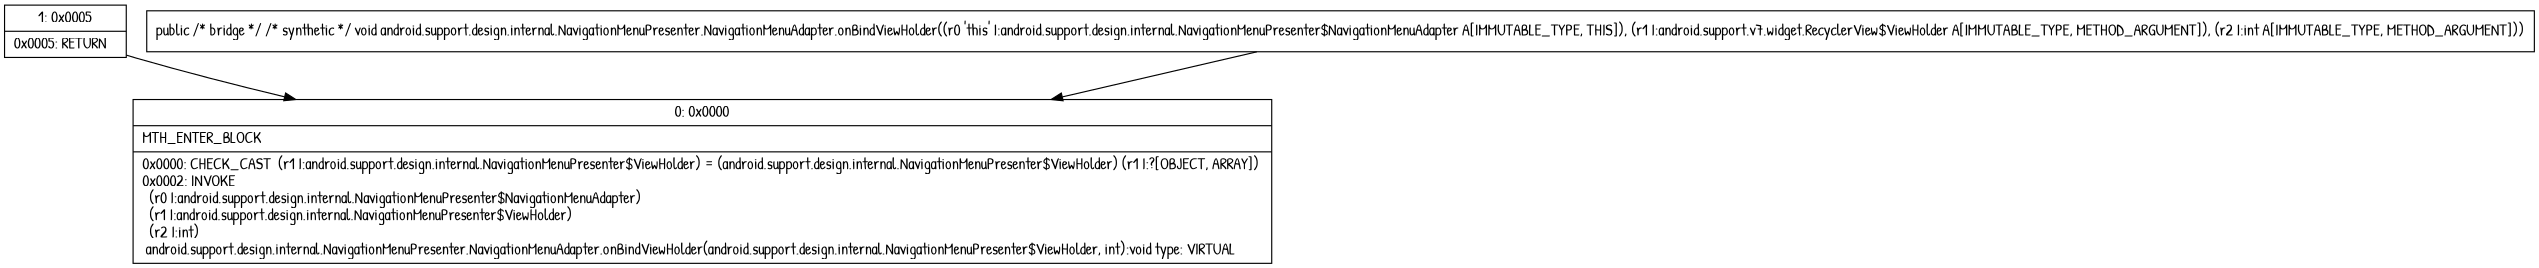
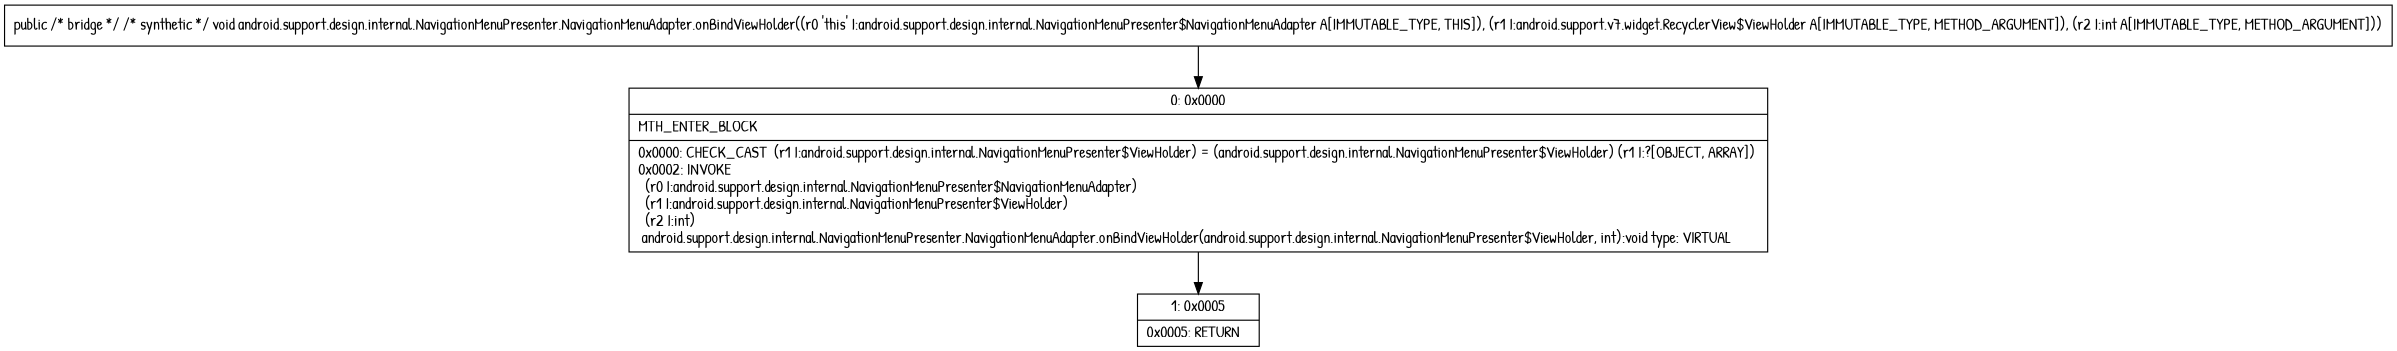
(205, 77) -> (1198, 267)
